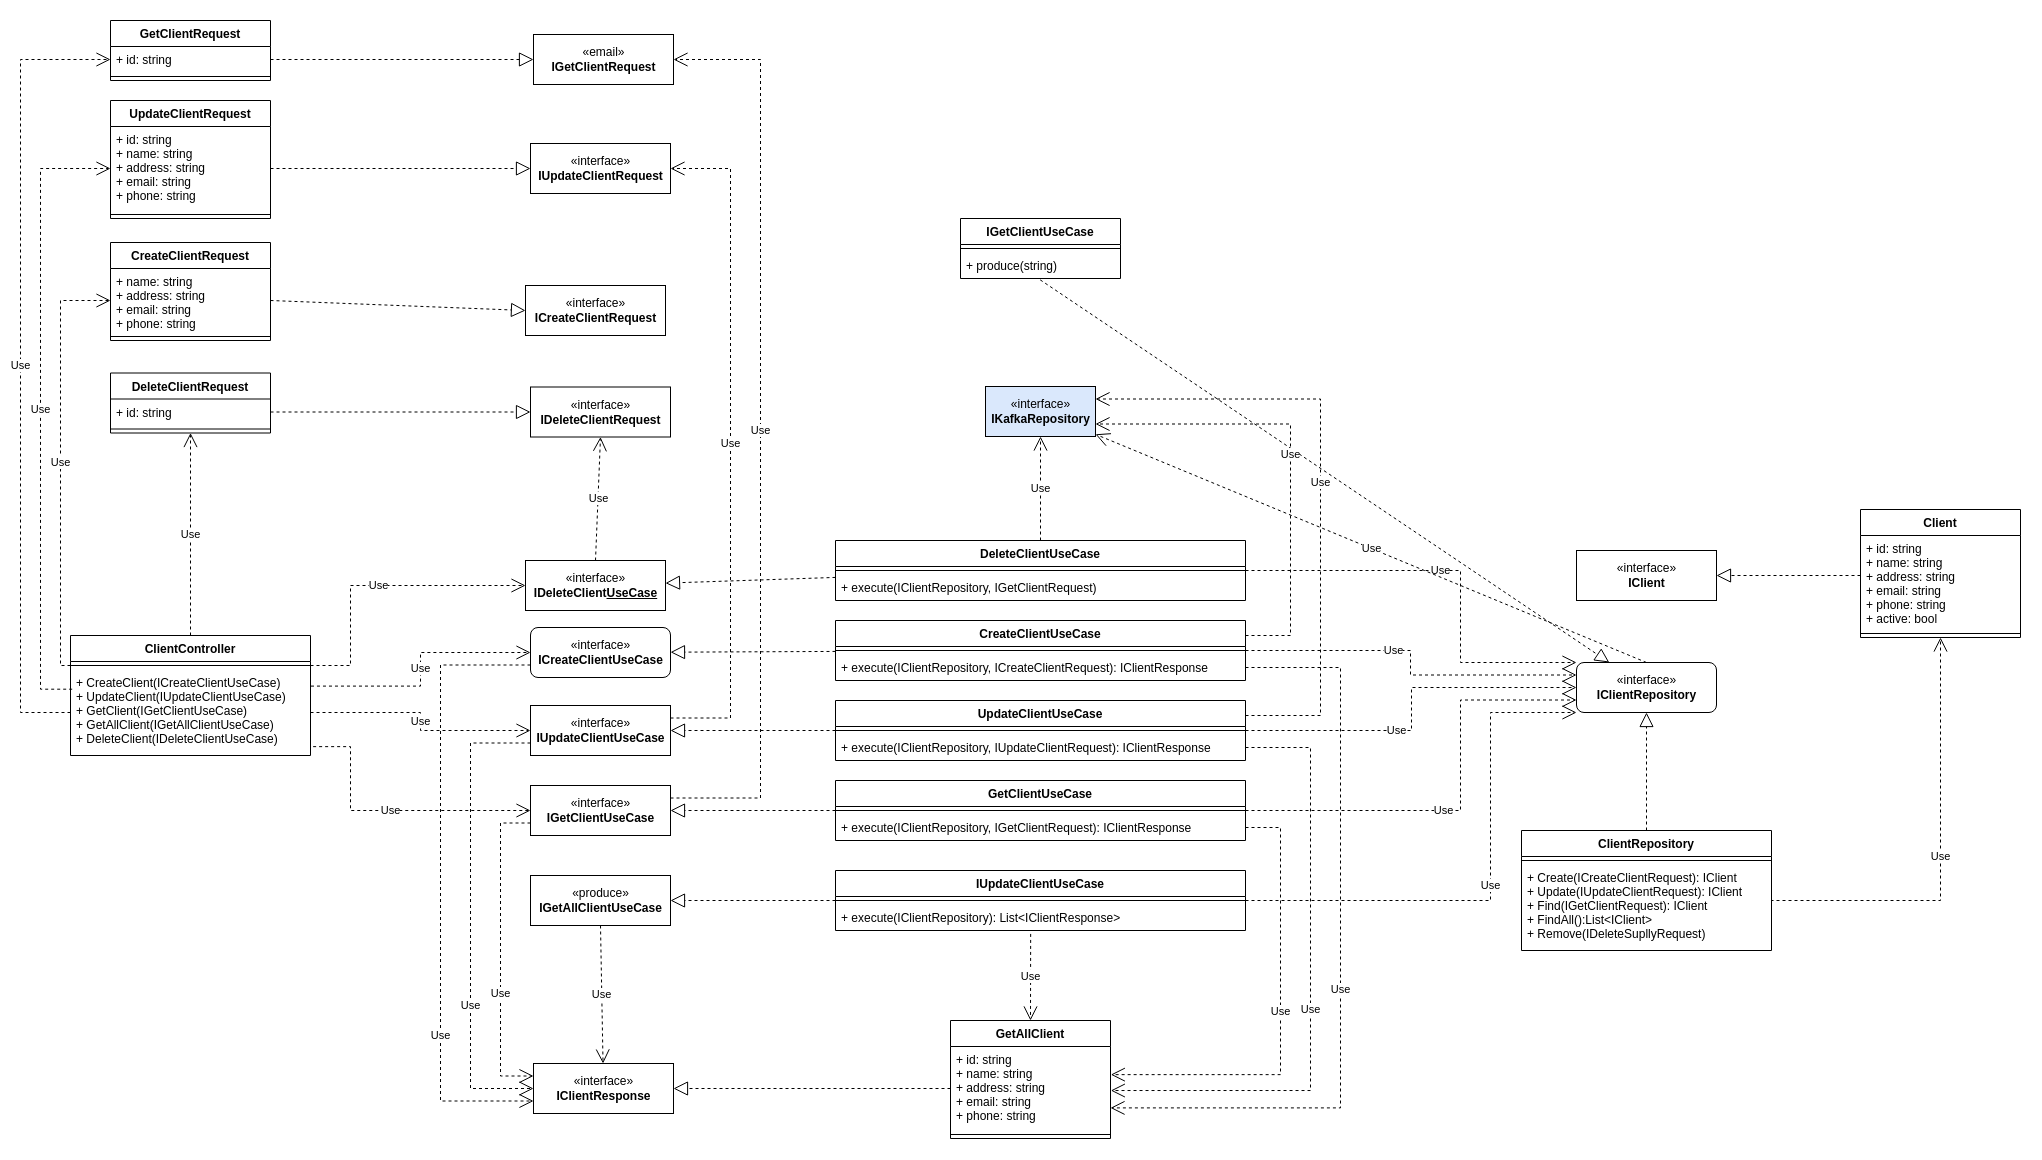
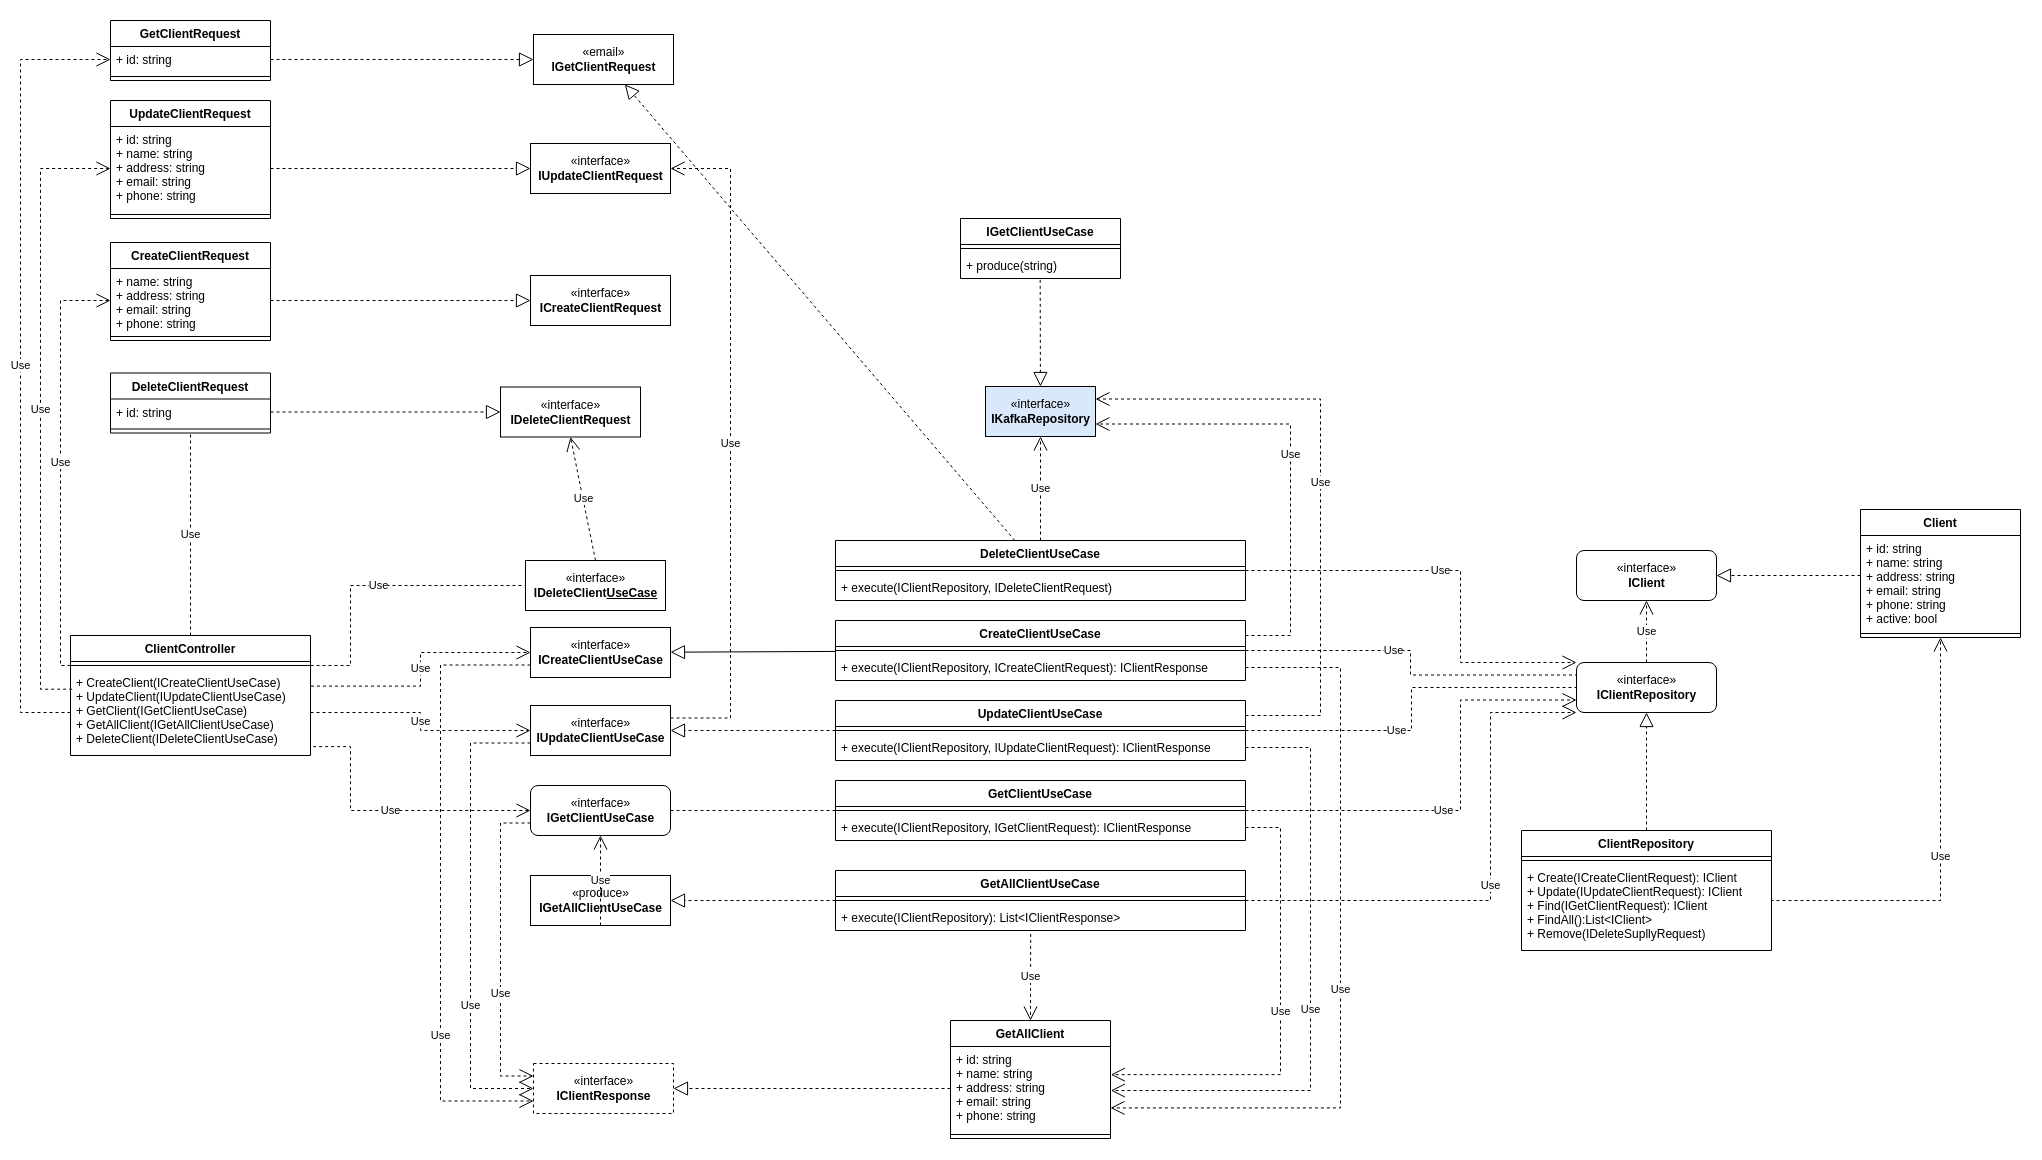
(596, 311) -> (601, 301)
(1164, 363) -> (1040, 326)
(601, 412) -> (571, 412)
(761, 432) -> none
(191, 438) -> (191, 438)
(1258, 502) -> (1647, 633)
(1647, 576) -> (1647, 576)
(757, 580) -> (825, 318)
(519, 586) -> (520, 586)
(986, 588) -> (995, 588)
(758, 652) -> (758, 652)
(601, 653) -> (601, 653)
(1570, 675) -> (1572, 675)
(1570, 688) -> (1570, 688)
(601, 811) -> (601, 811)
(686, 811) -> (680, 811)
(1040, 884) -> (1040, 884)
(602, 993) -> (601, 882)
(604, 1089) -> (604, 1089)
